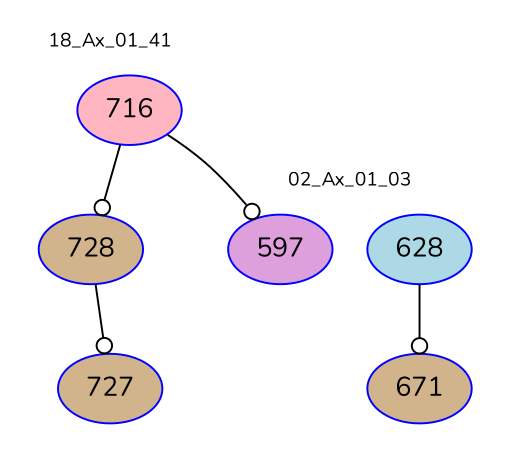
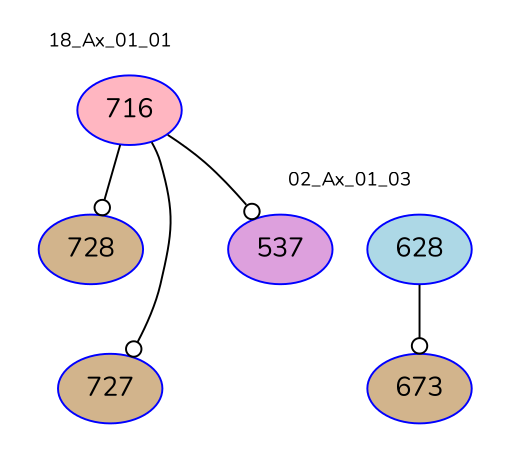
(110, 42) -> (110, 42)
(280, 249) -> (280, 249)
(99, 311) -> (169, 243)
(420, 389) -> (420, 389)
